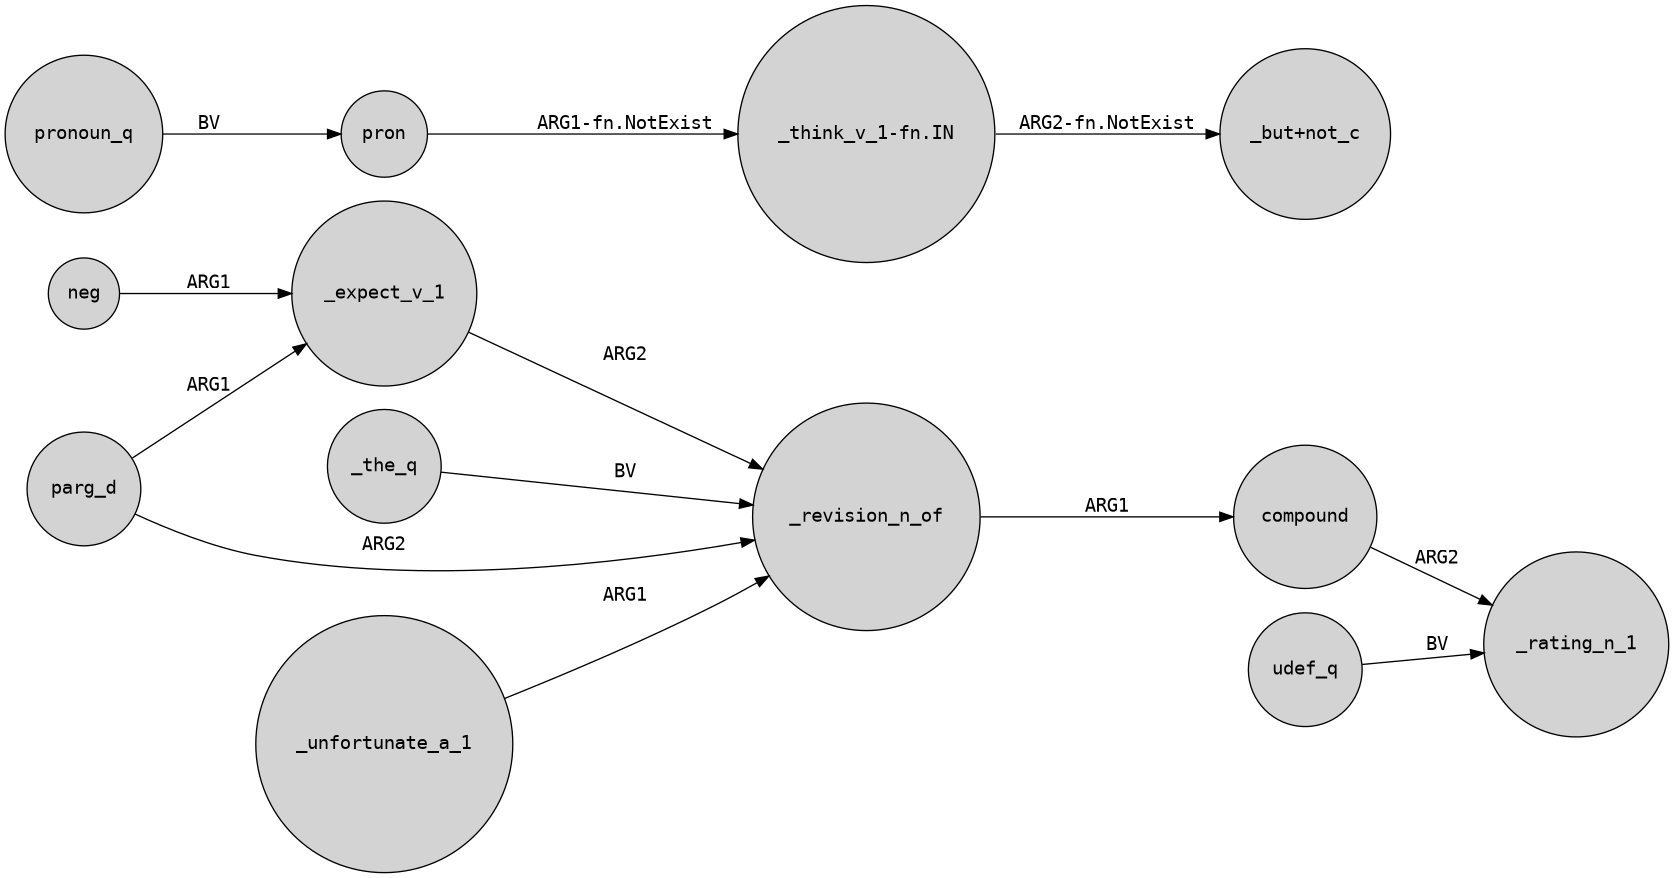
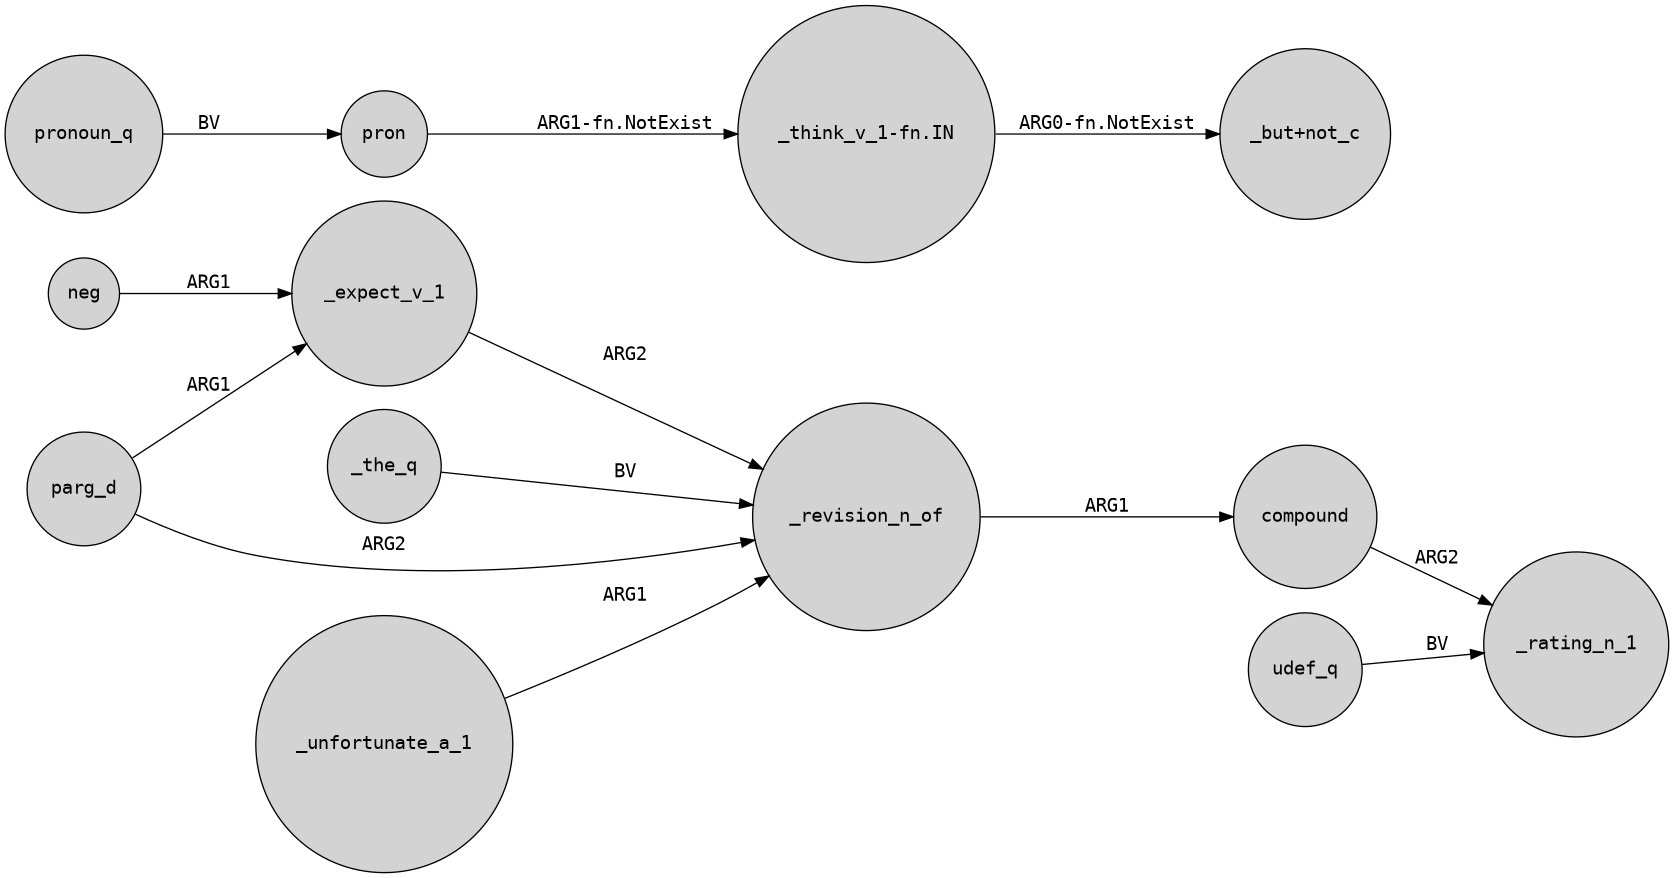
(1107, 124) -> (1107, 124)
